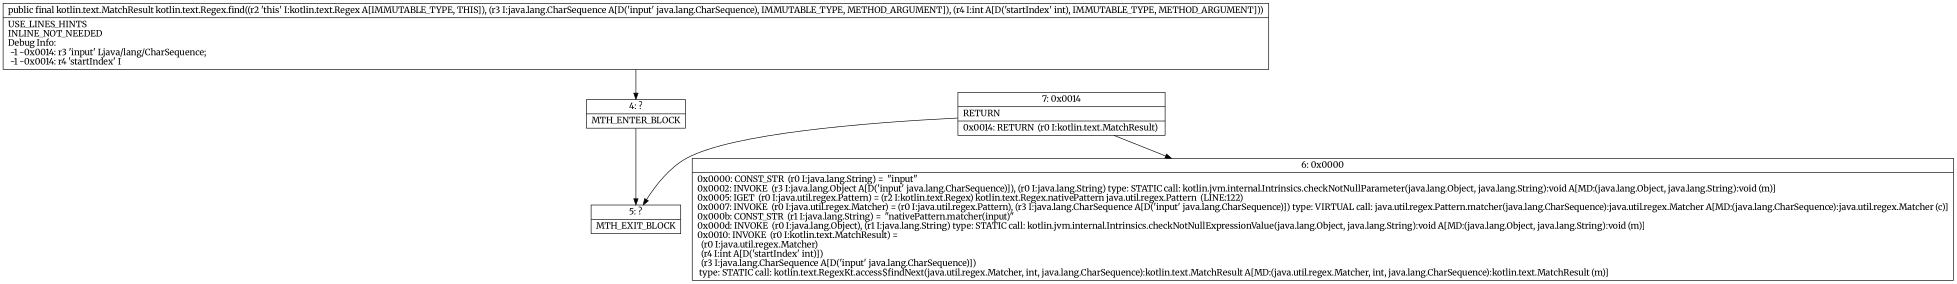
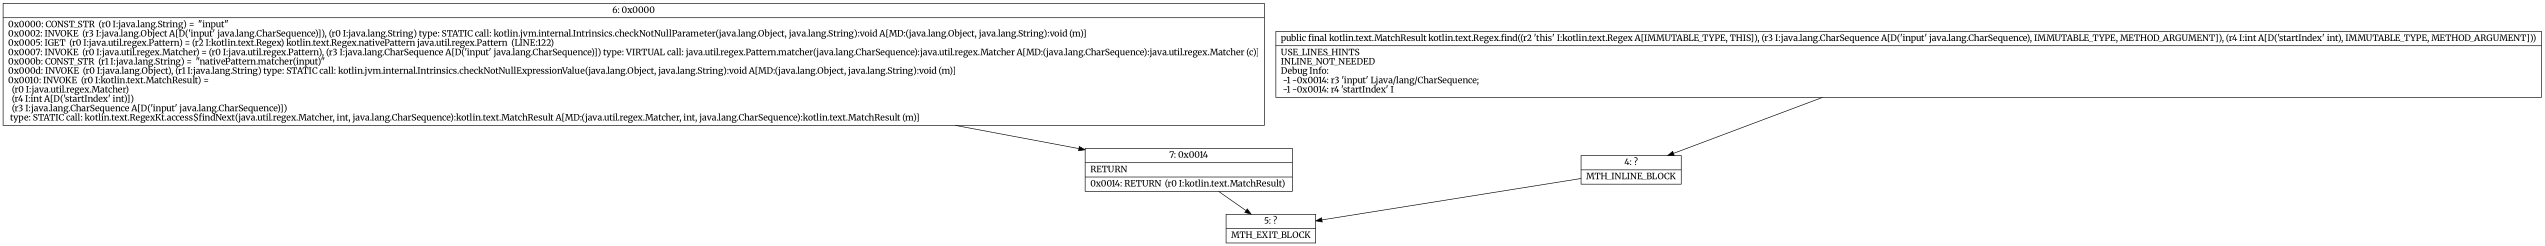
(636, 121) -> (1631, 177)
(1140, 146) -> (1017, 137)
